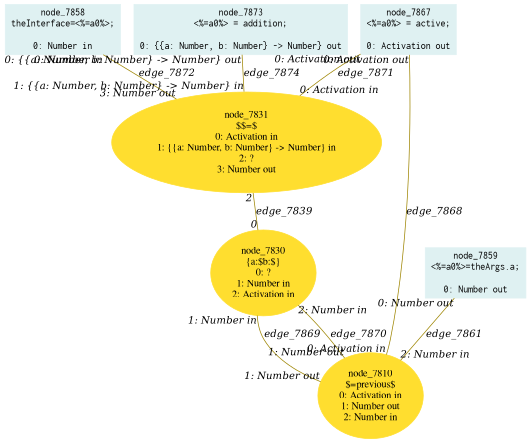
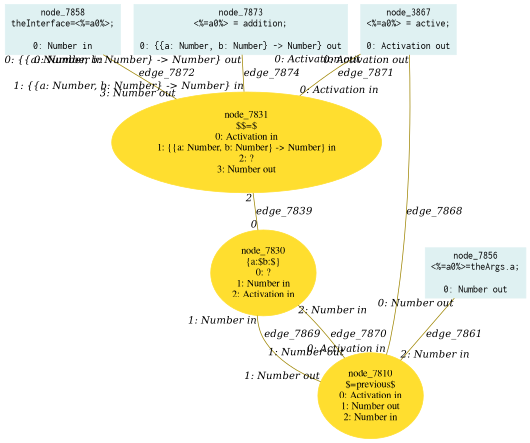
(409, 30) -> (409, 30)
(476, 273) -> (476, 273)
